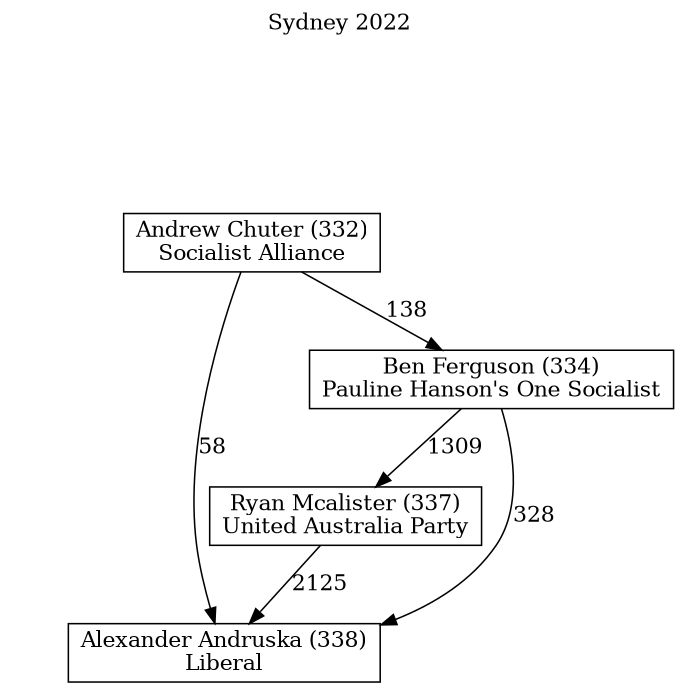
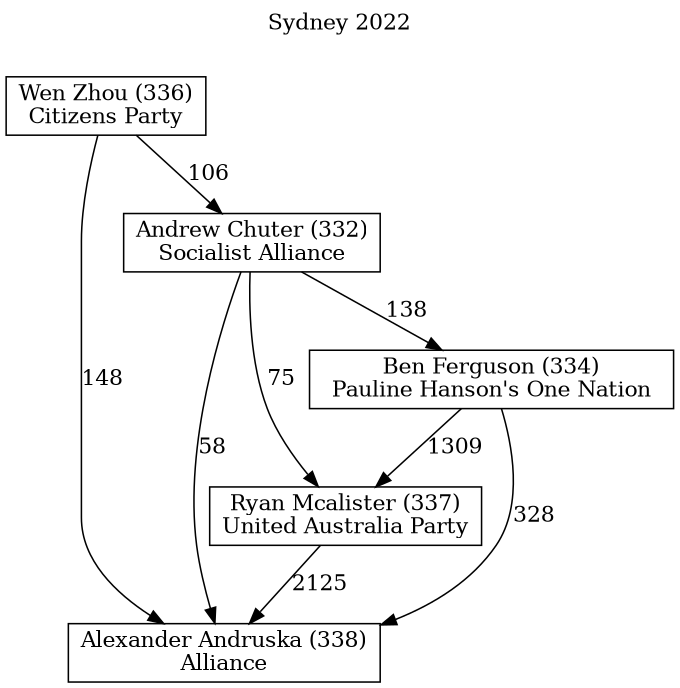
none -> (106, 106)
none -> (259, 379)
(492, 379) -> (492, 379)
(224, 653) -> (224, 653)
